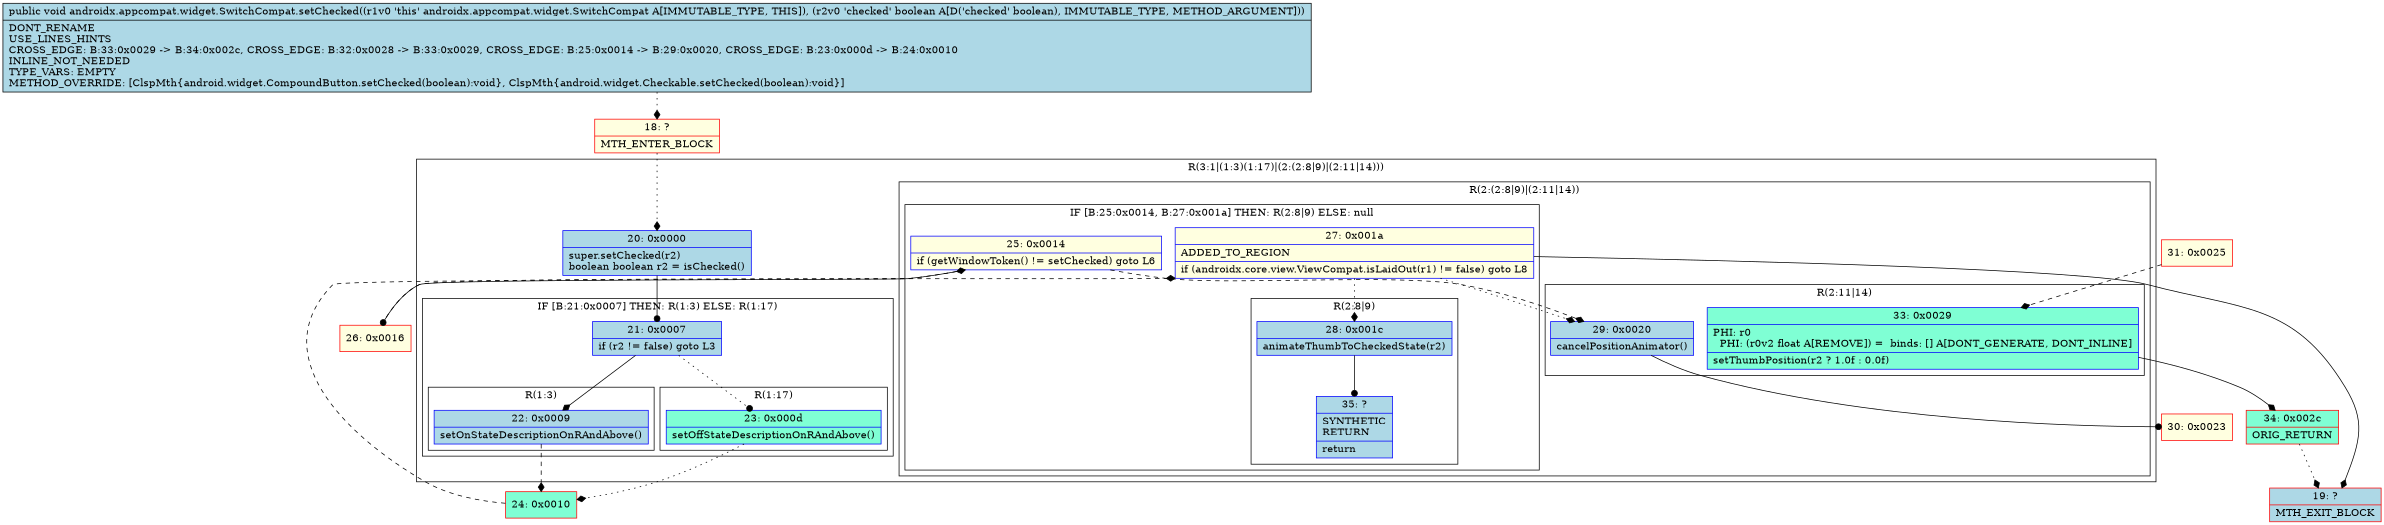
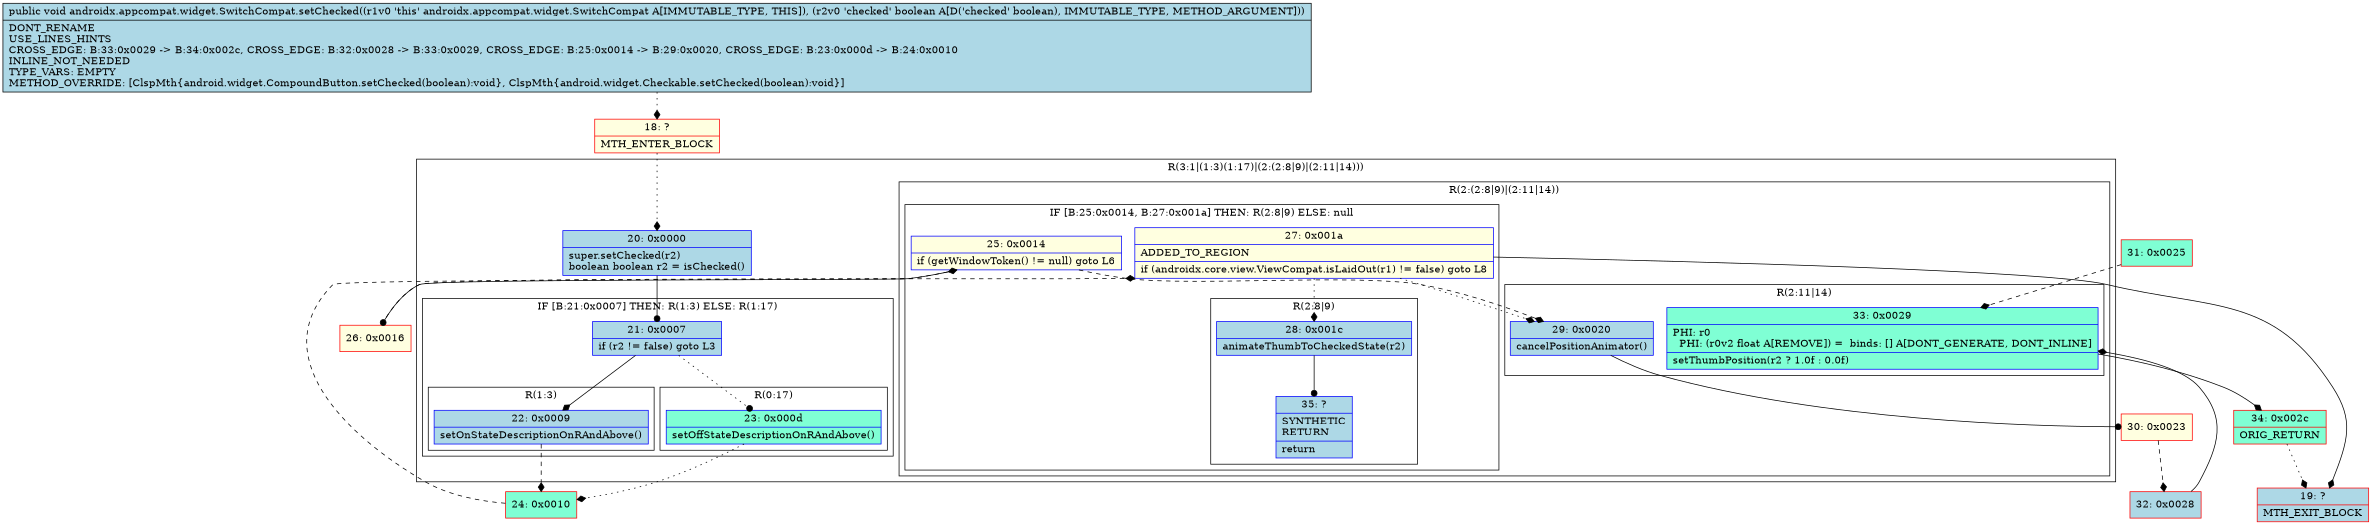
(2197, 253) -> (2157, 253)
(1036, 261) -> (1016, 261)
(774, 396) -> (774, 396)
none -> (2166, 505)
